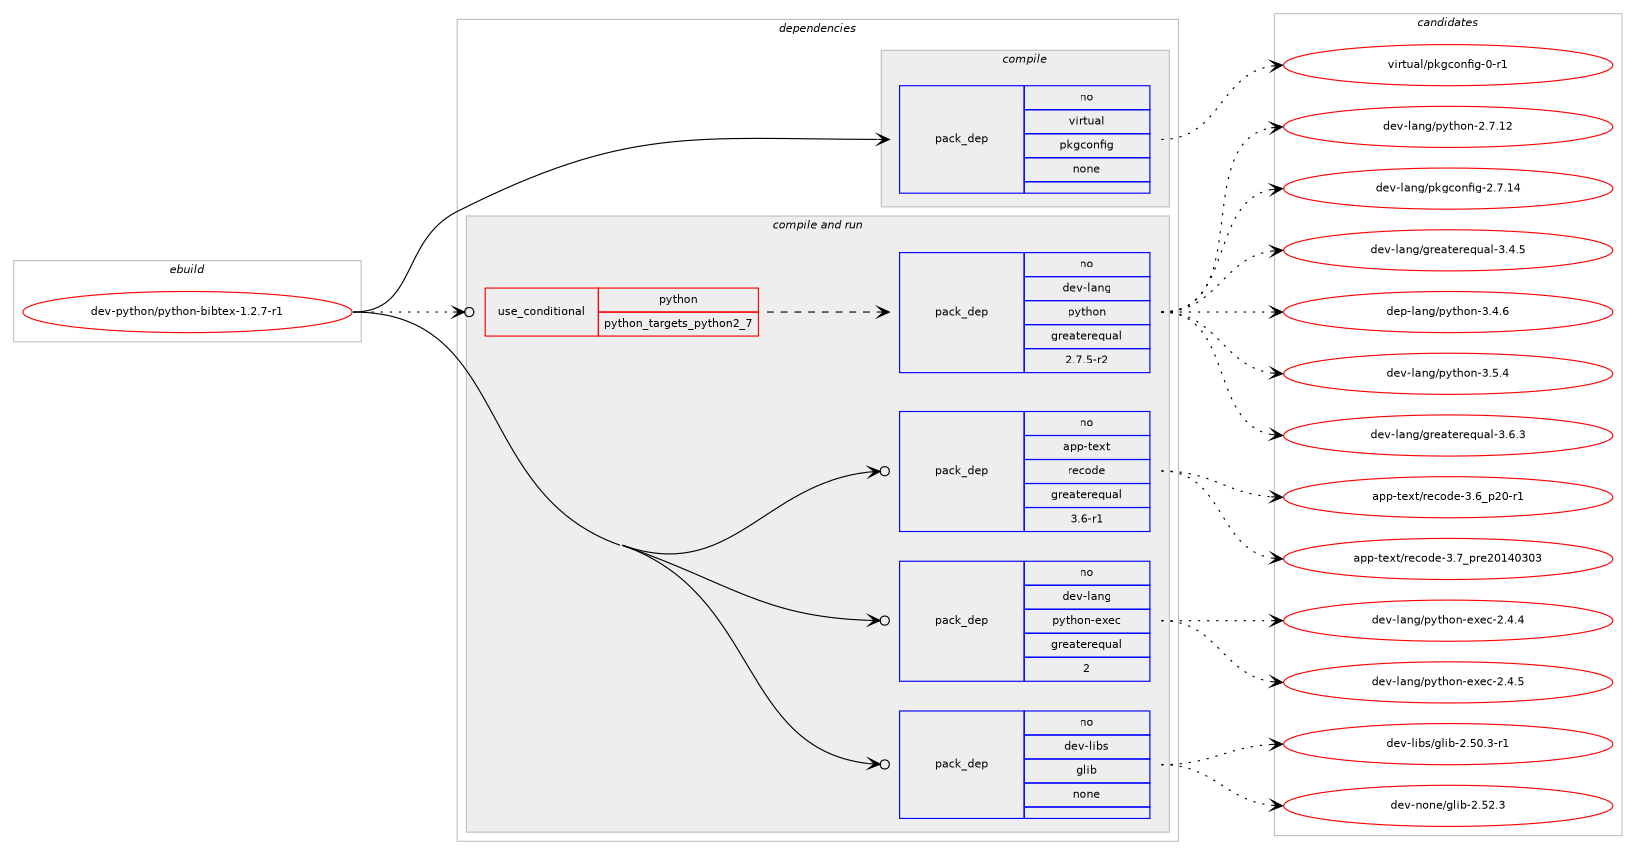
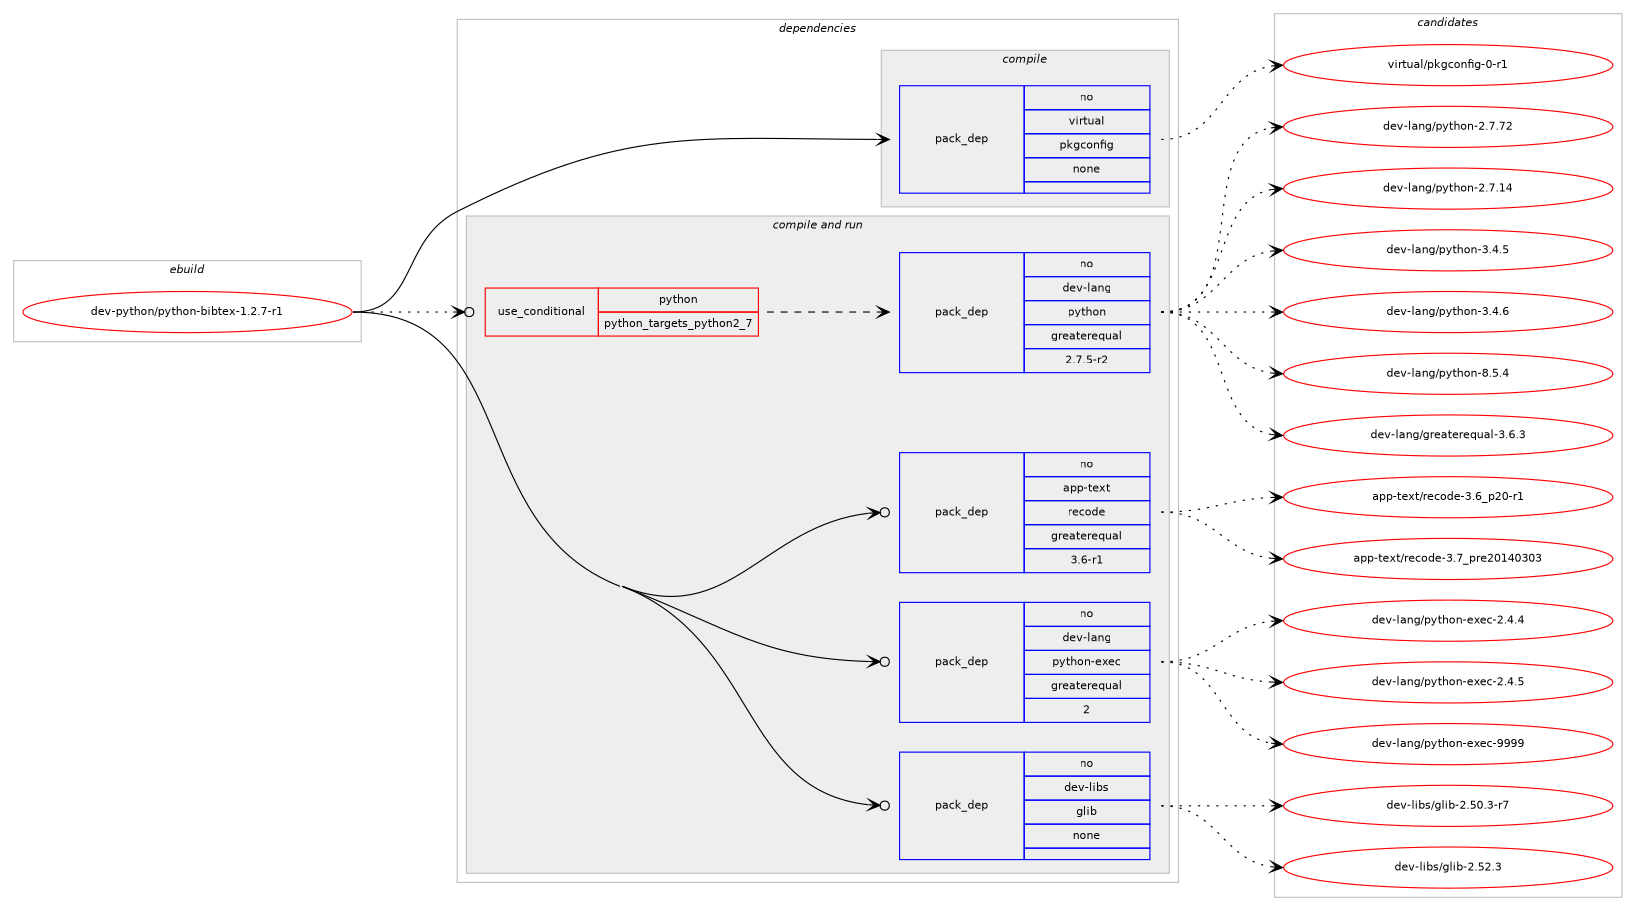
(1448, 127) -> (1448, 127)
(1448, 189) -> (1448, 189)
(1448, 250) -> (1448, 250)
(1448, 312) -> (1448, 312)
(1448, 374) -> (1448, 374)
(1448, 744) -> (1448, 806)
none -> (1448, 744)
(1448, 806) -> (1448, 868)
